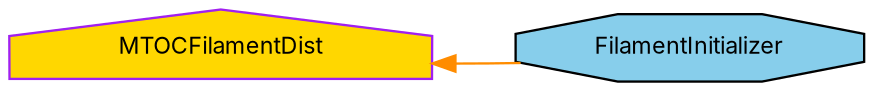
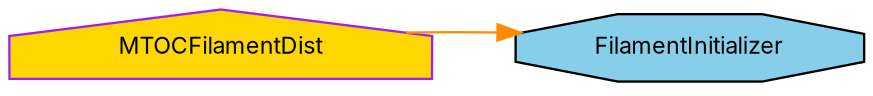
(488, 63) -> (451, 32)
